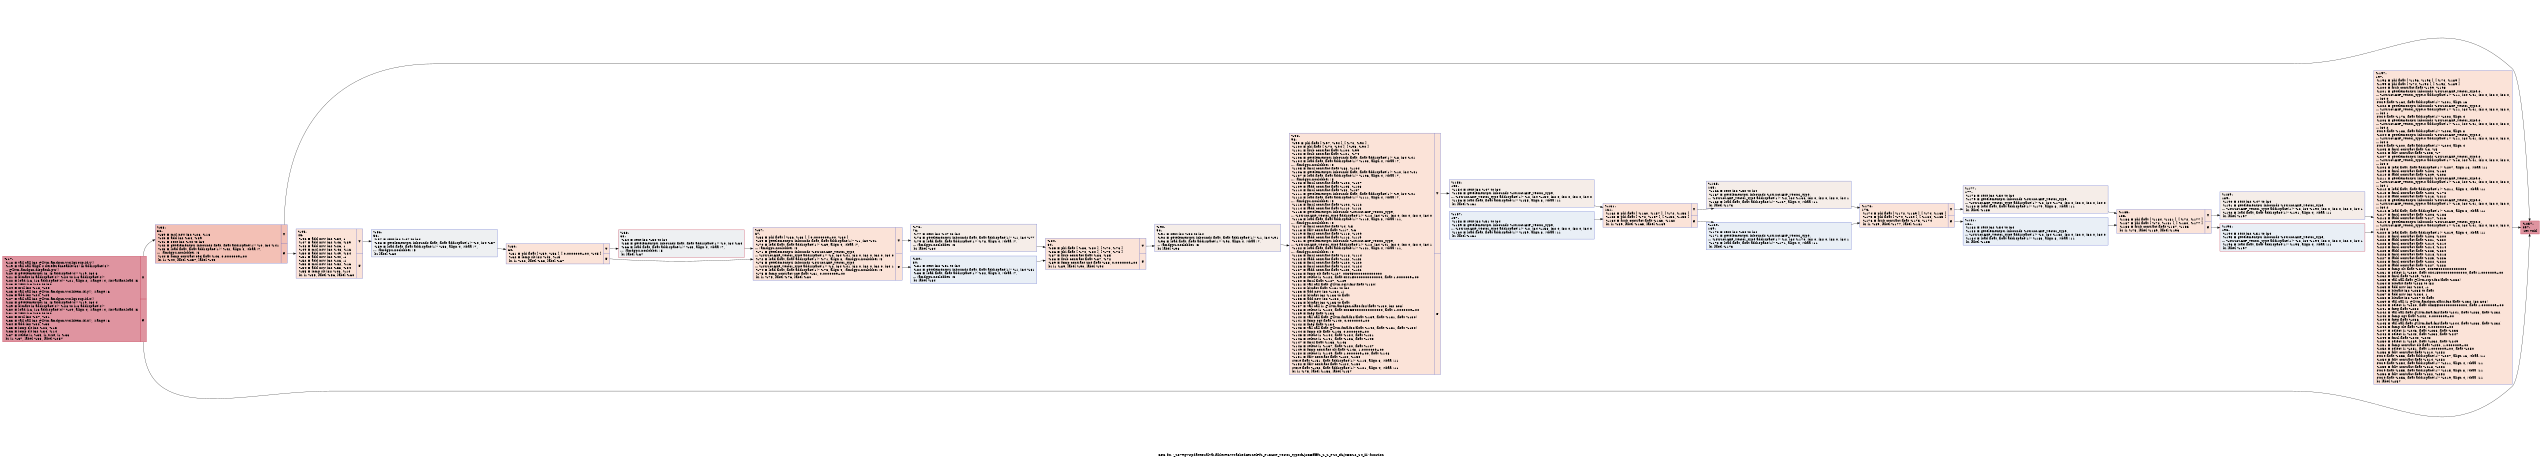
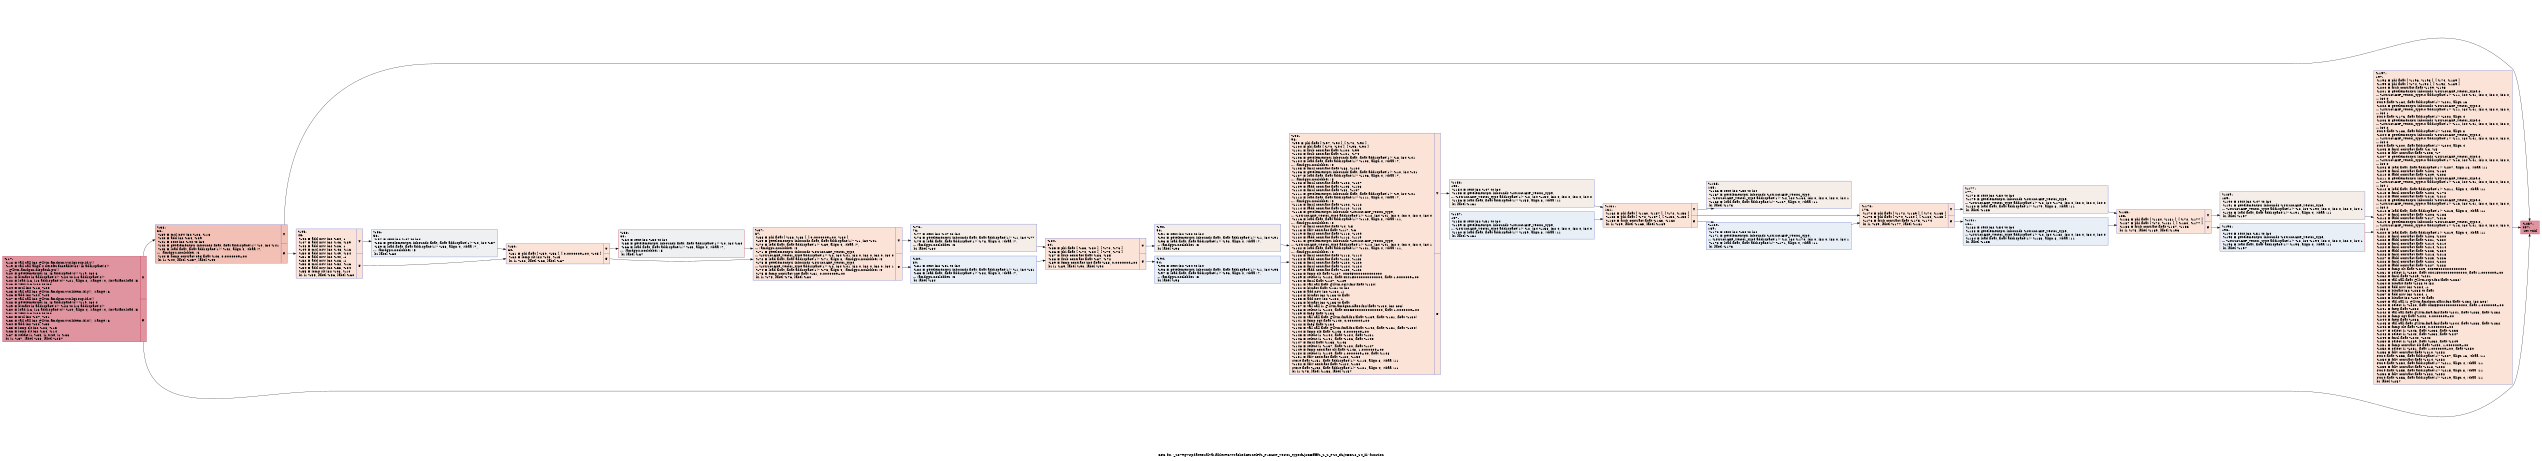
(1854, 207) -> (1777, 215)
none -> (433, 264)
none -> (1218, 270)
